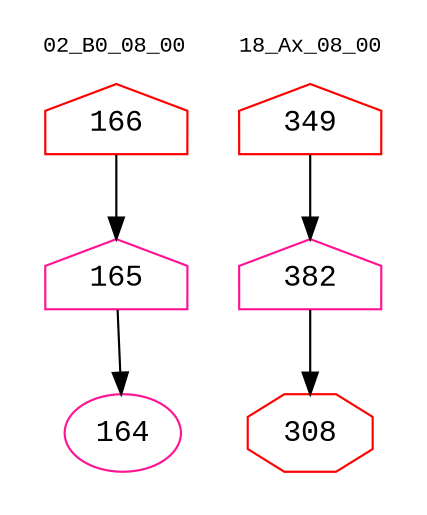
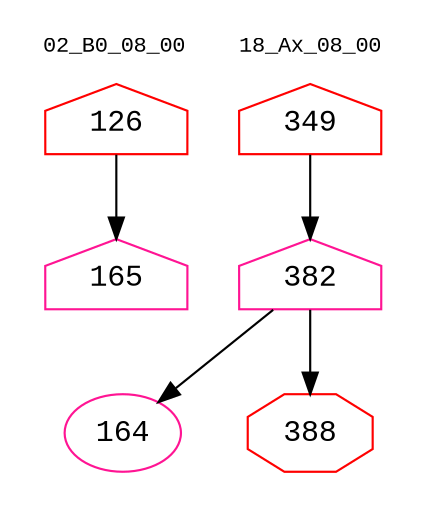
(116, 123) -> (116, 123)
(119, 341) -> (237, 339)
(310, 433) -> (310, 433)
